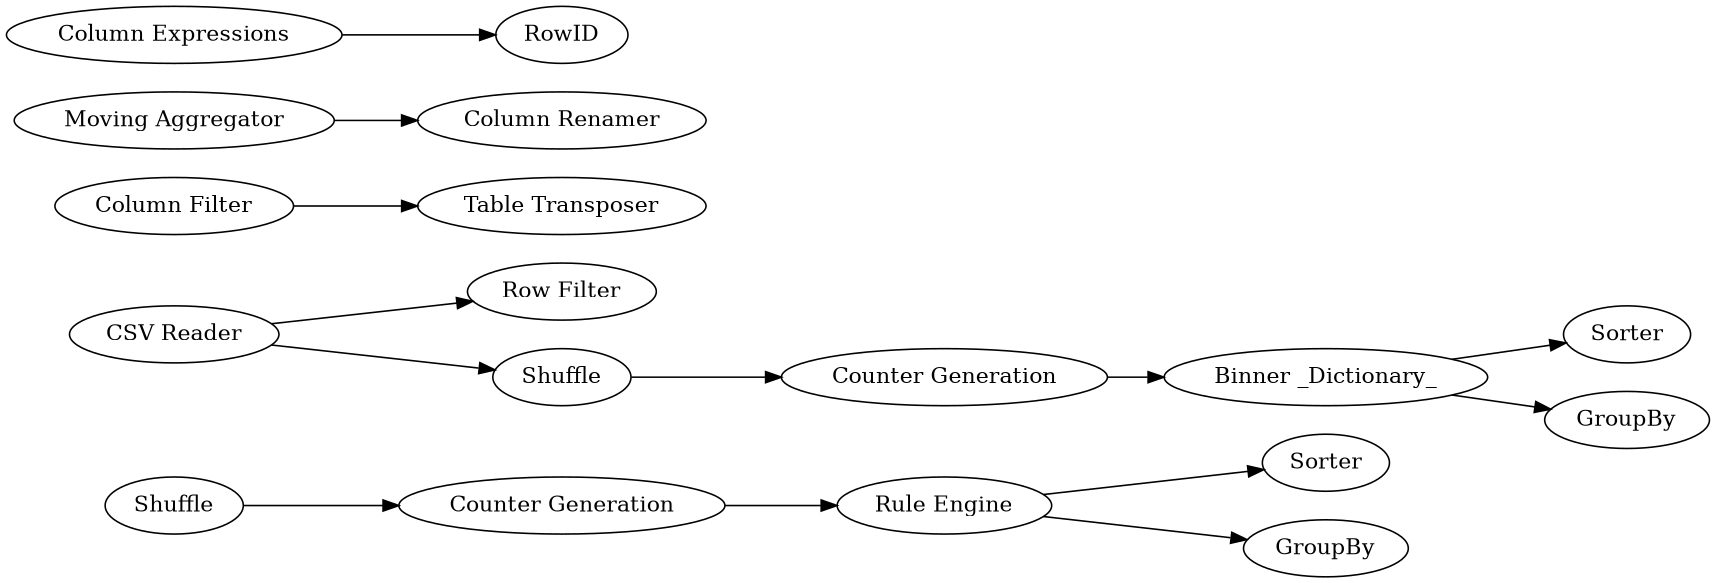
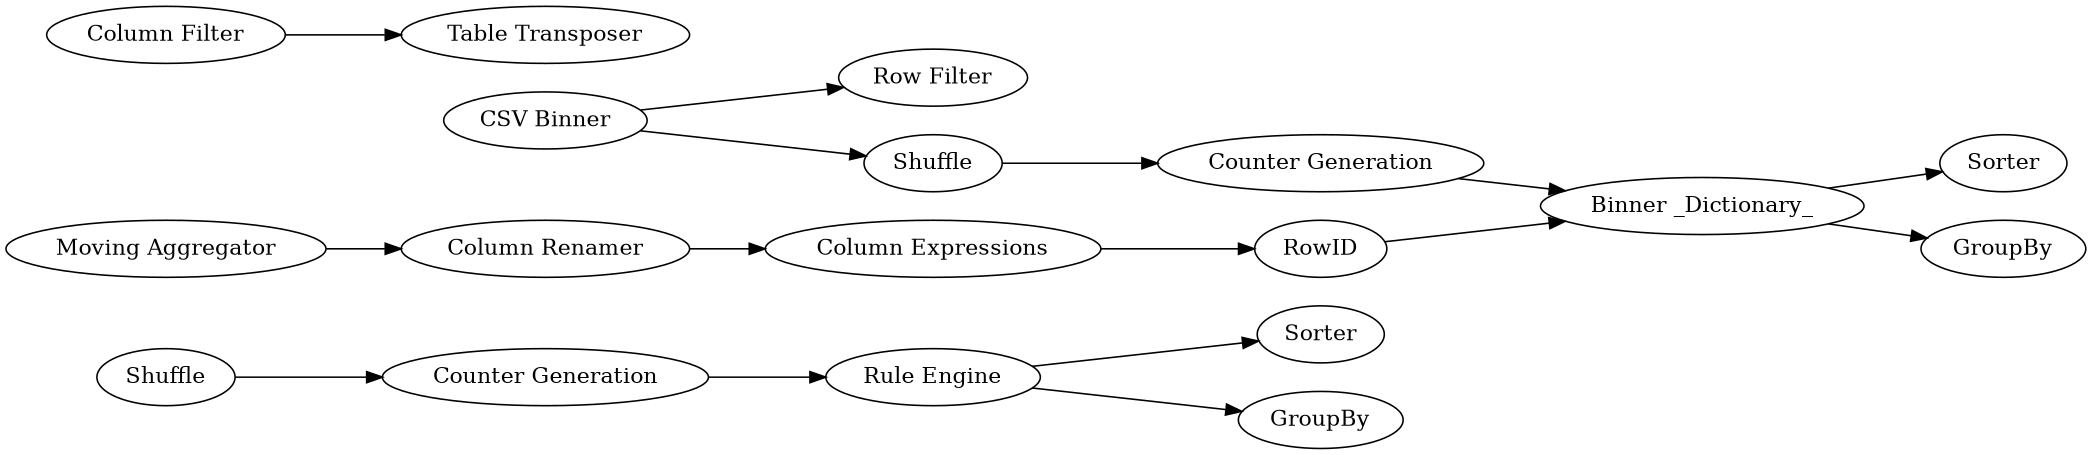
none -> (1467, 232)
none -> (719, 249)
(174, 334) -> (545, 120)
